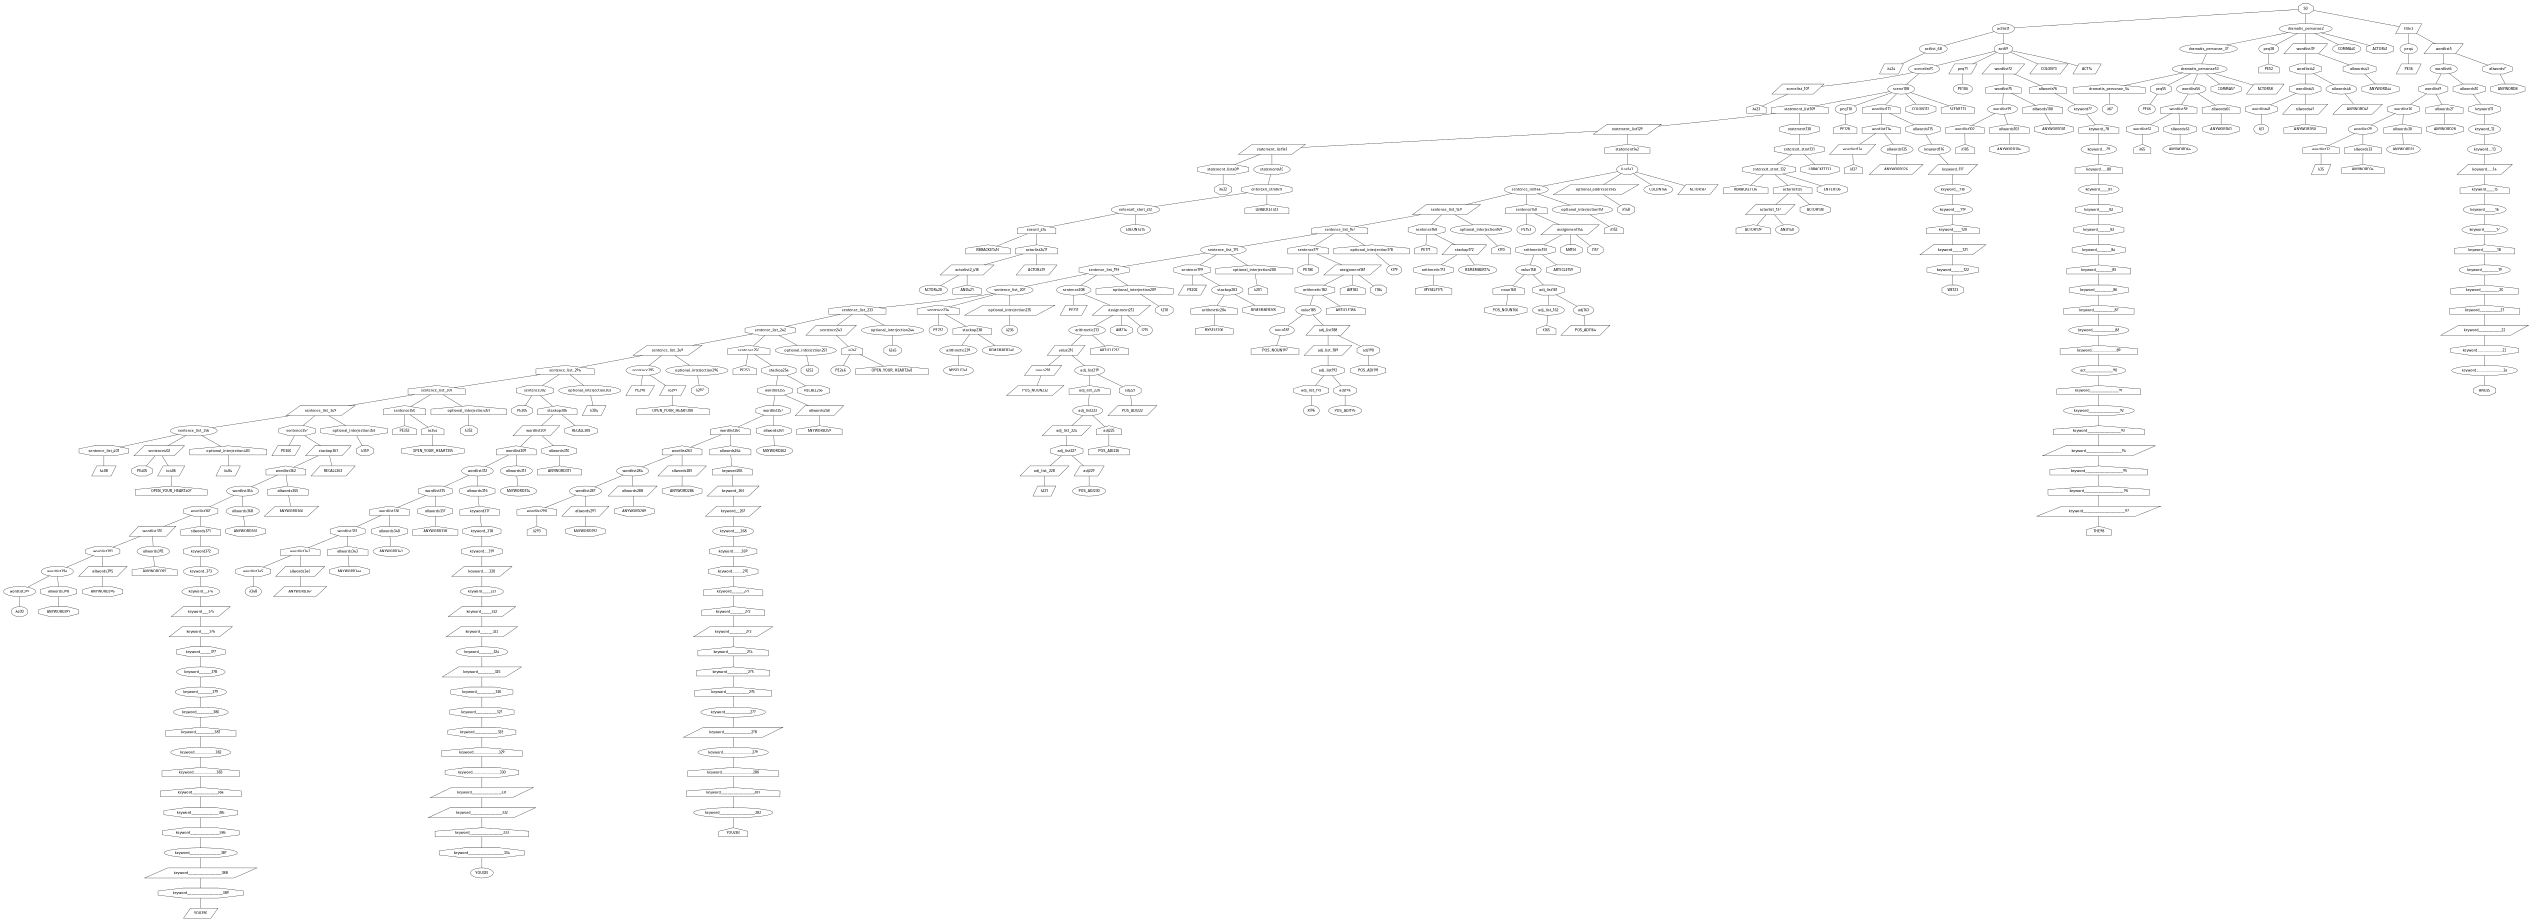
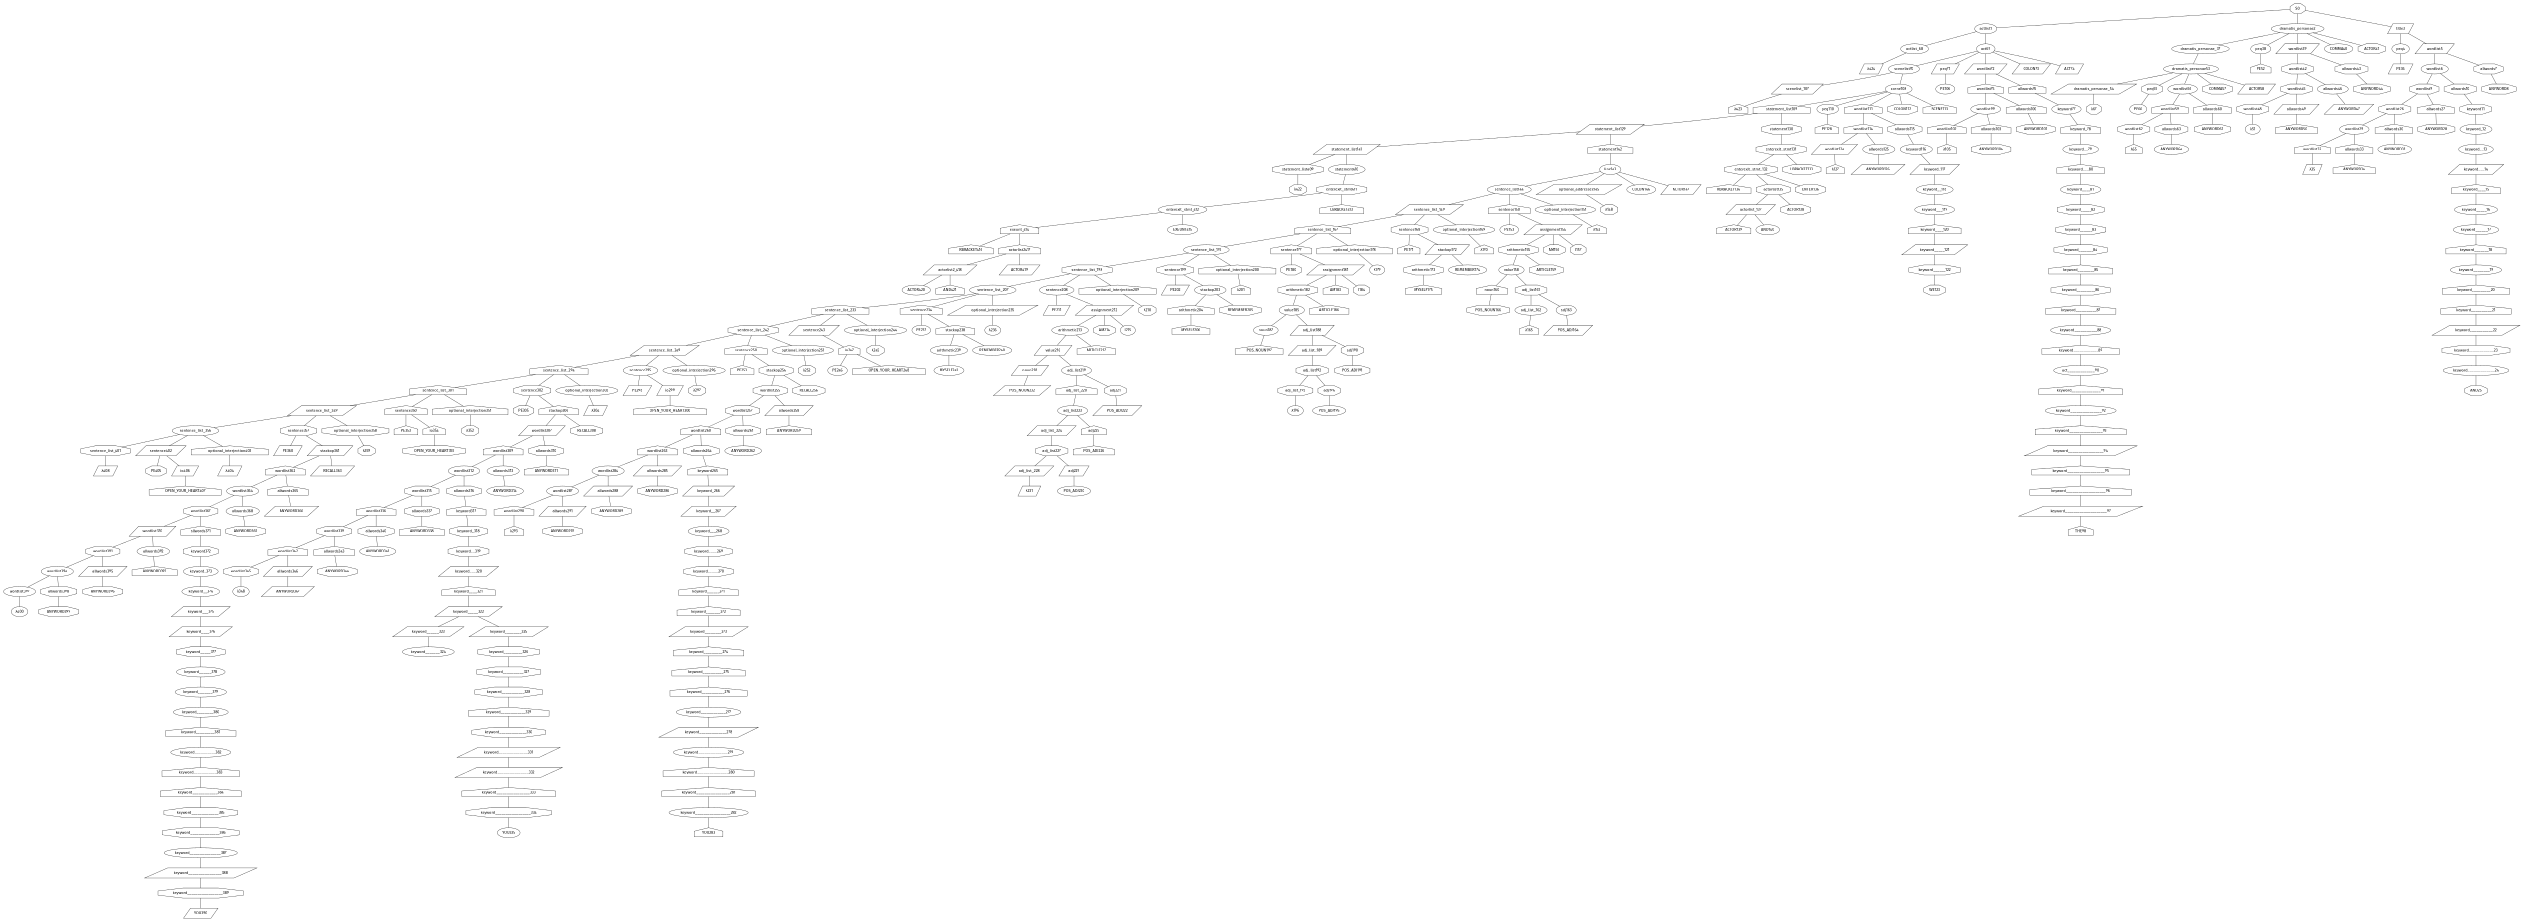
(2109, 89) -> (2094, 89)
(1793, 190) -> (1773, 190)
(730, 451) -> (701, 451)
(482, 592) -> (468, 592)
(482, 662) -> (489, 622)
